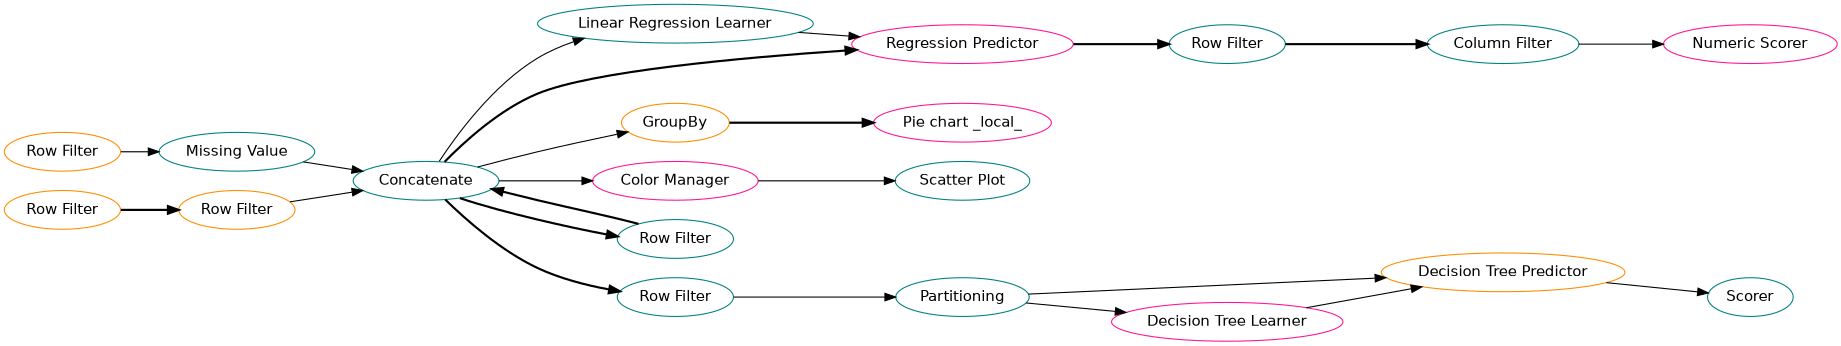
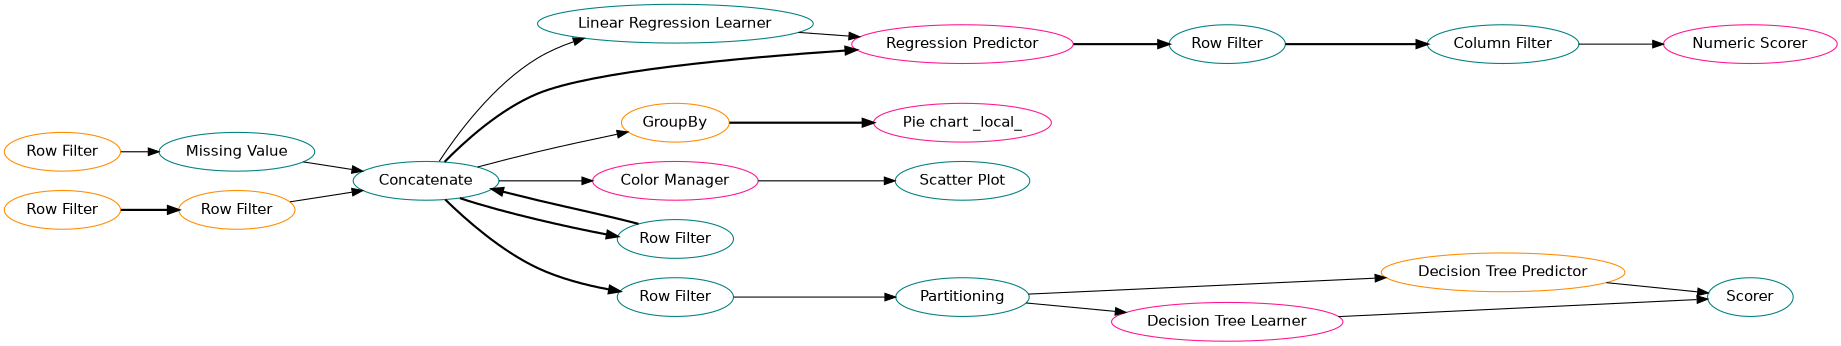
(1359, 298) -> (1517, 308)
